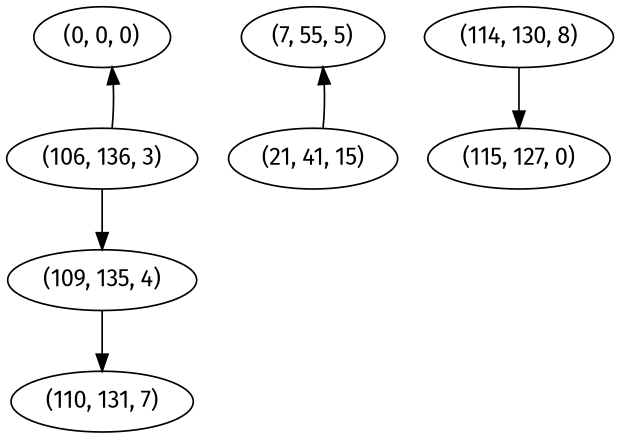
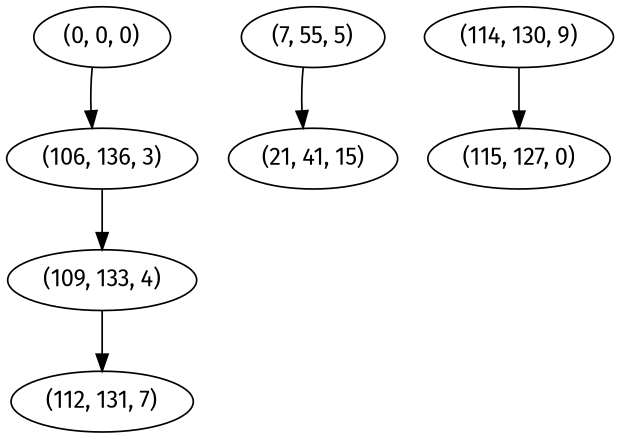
(519, 37) -> (519, 37)
(113, 106) -> (91, 89)
(324, 106) -> (302, 89)
(102, 280) -> (102, 280)
(102, 402) -> (102, 402)
